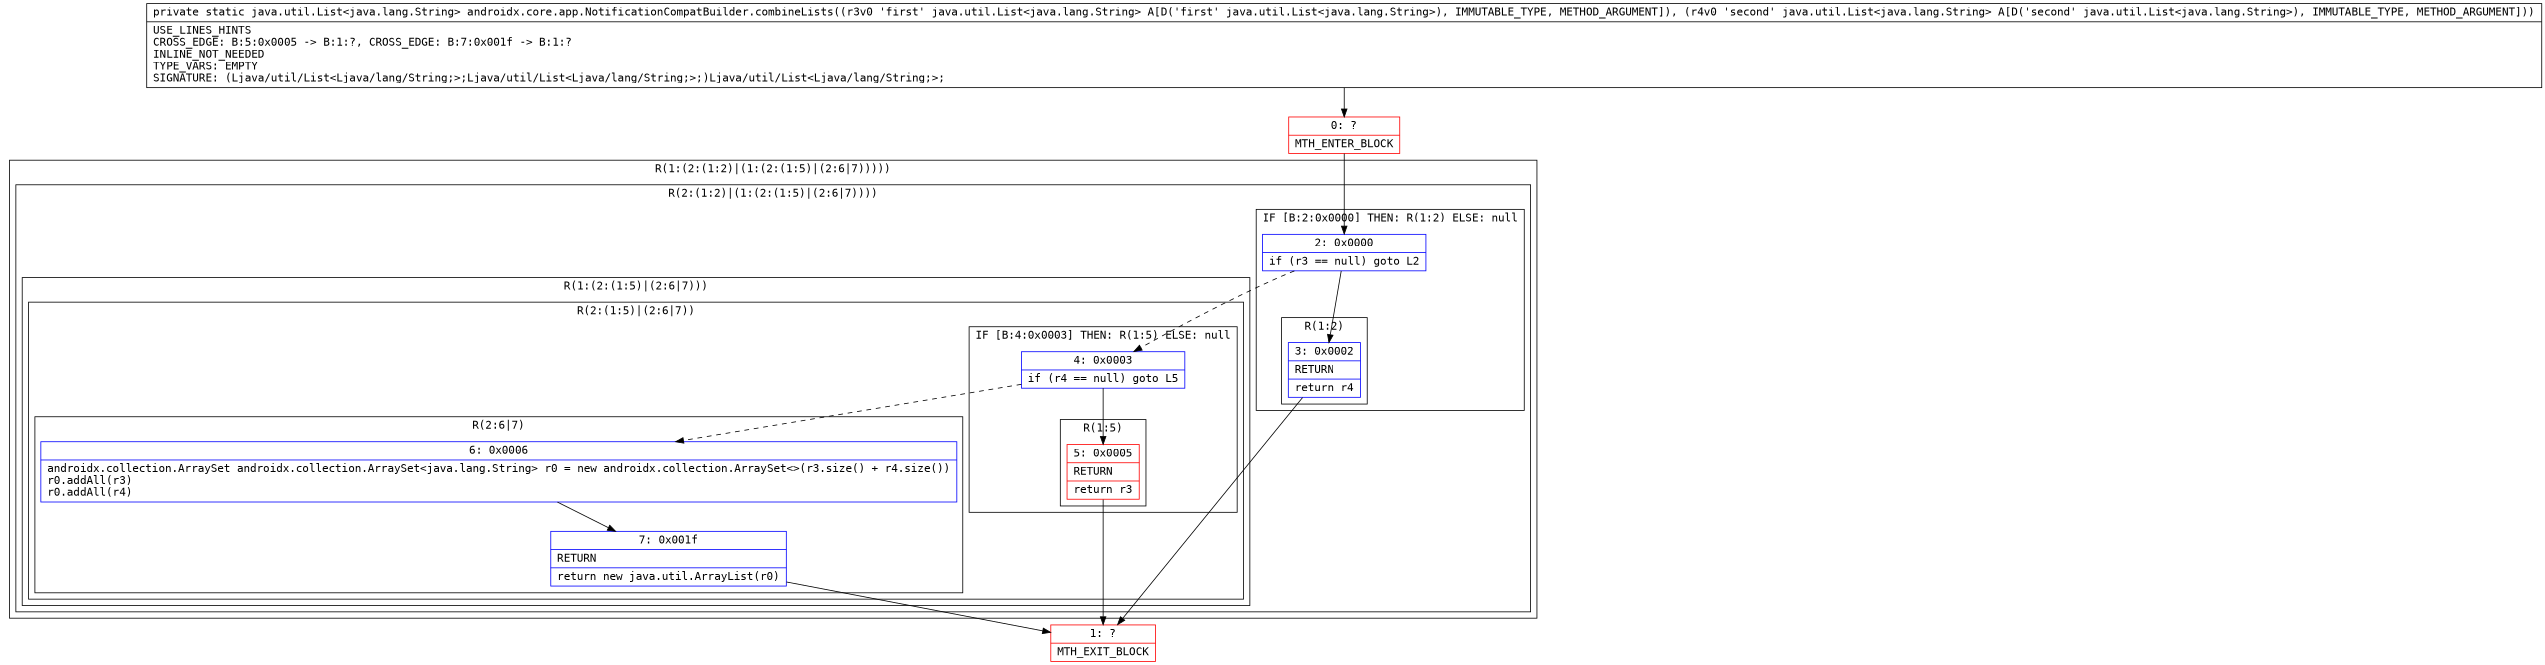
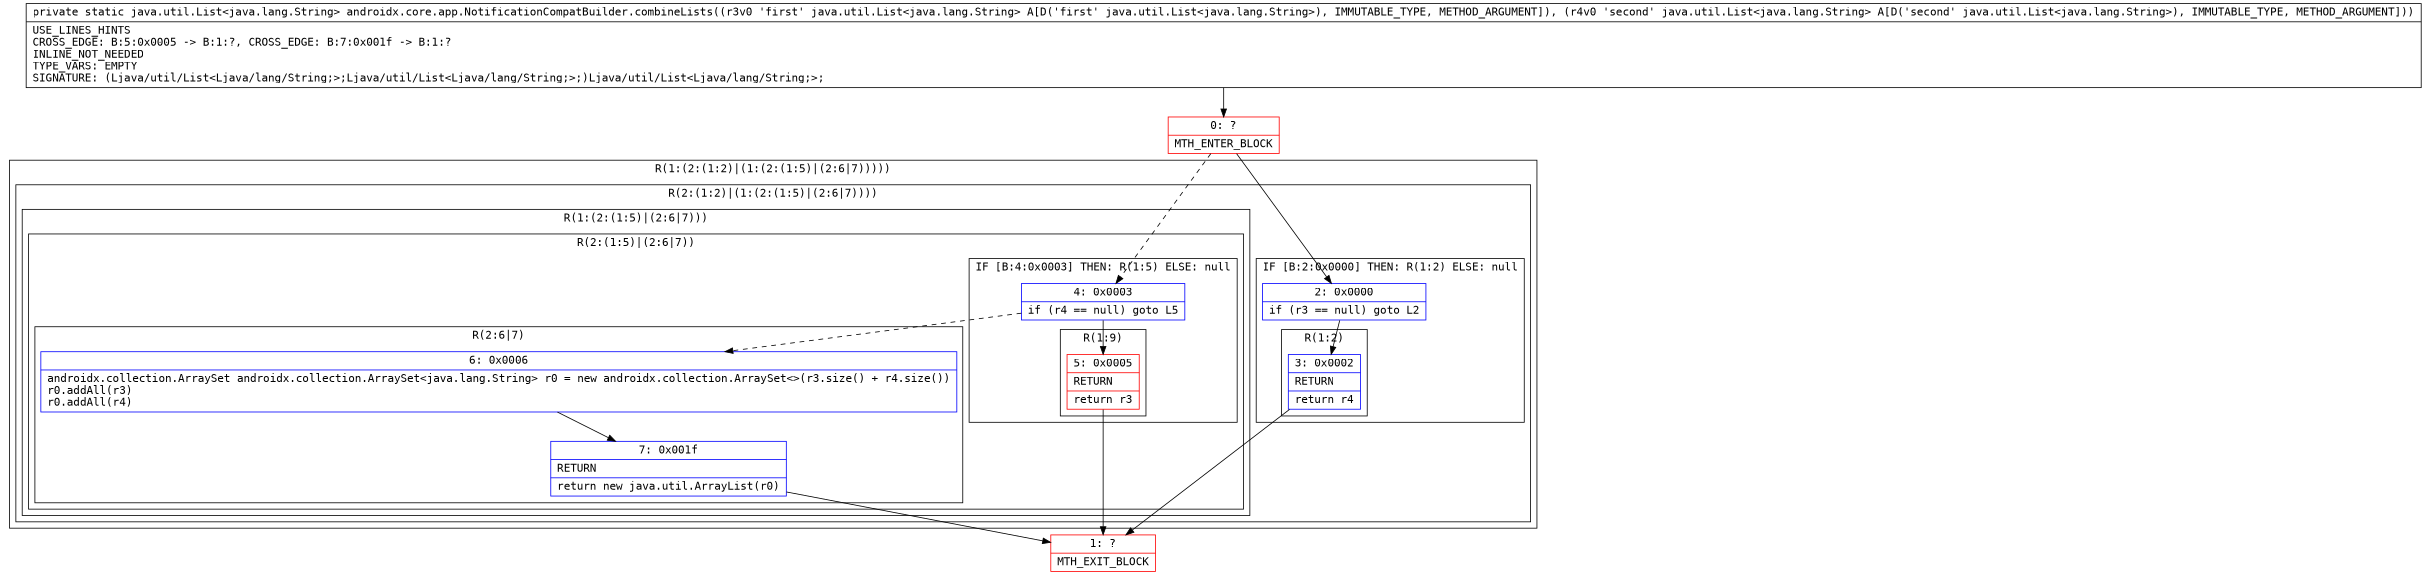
(1217, 307) -> (1166, 215)
(1103, 429) -> (1103, 339)
